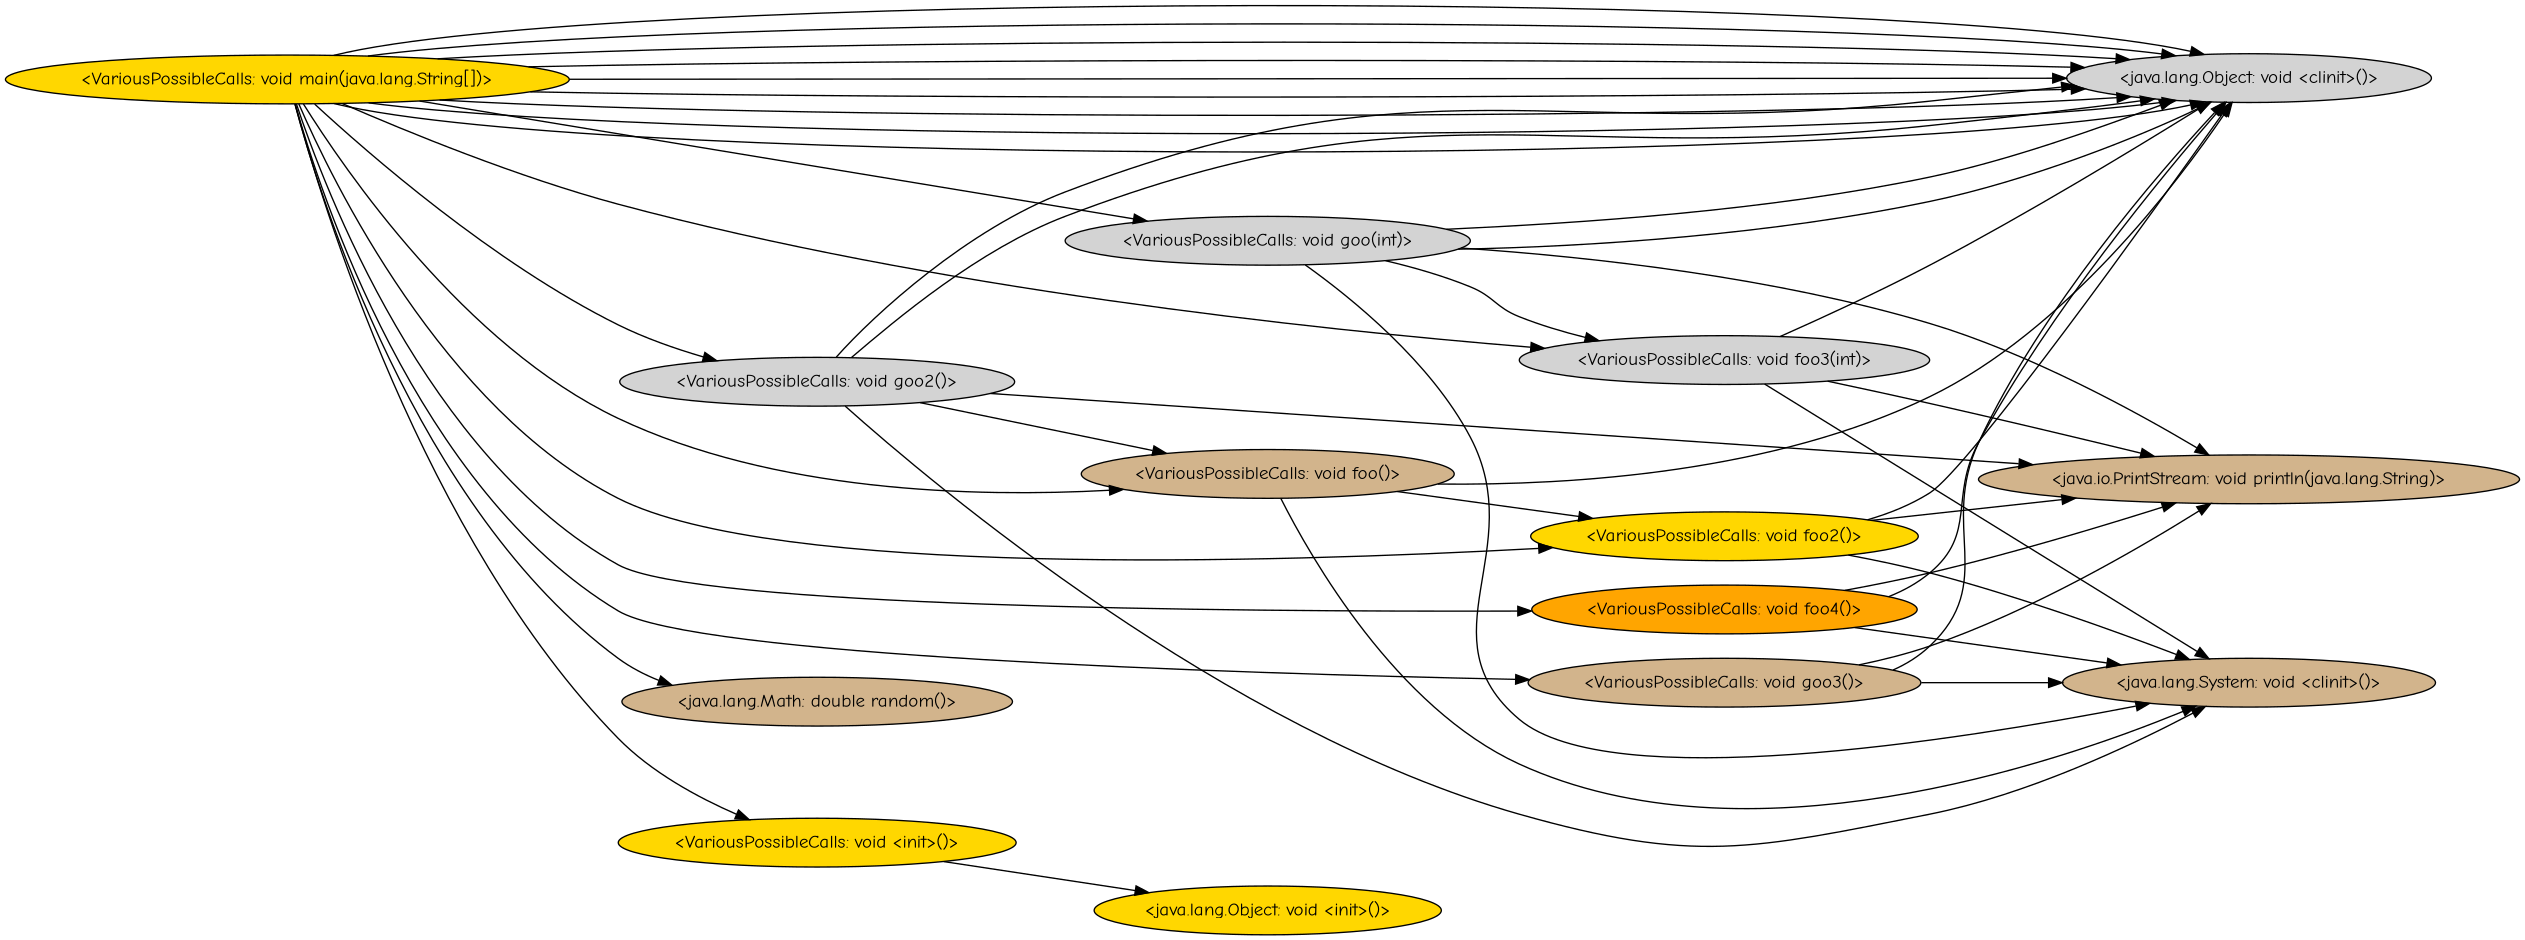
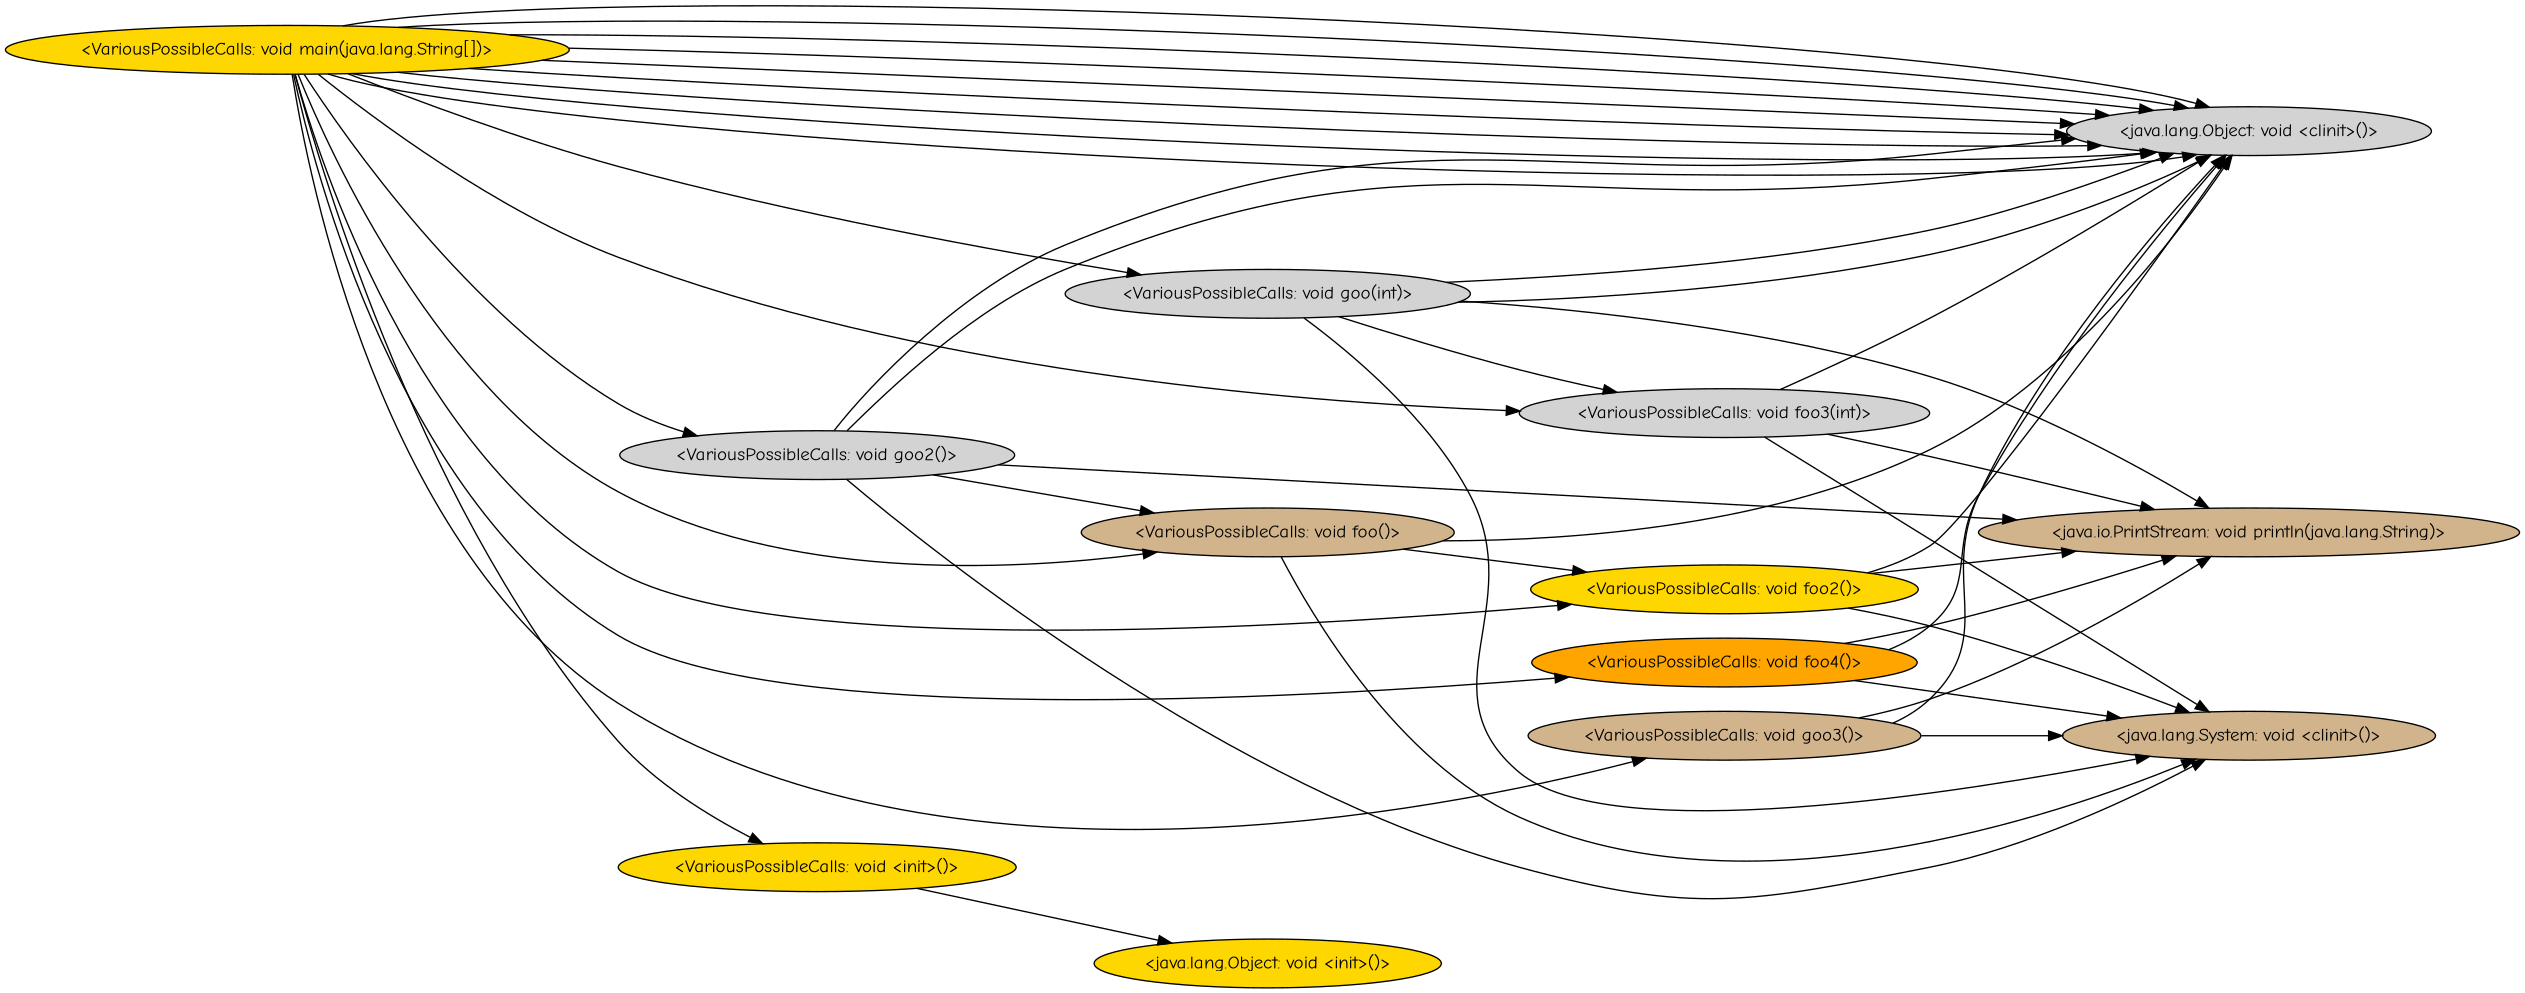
(817, 702) -> none
